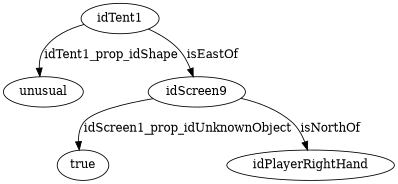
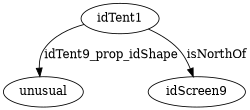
(111, 55) -> (111, 55)
(212, 55) -> (217, 55)
(83, 165) -> none
(311, 165) -> none
